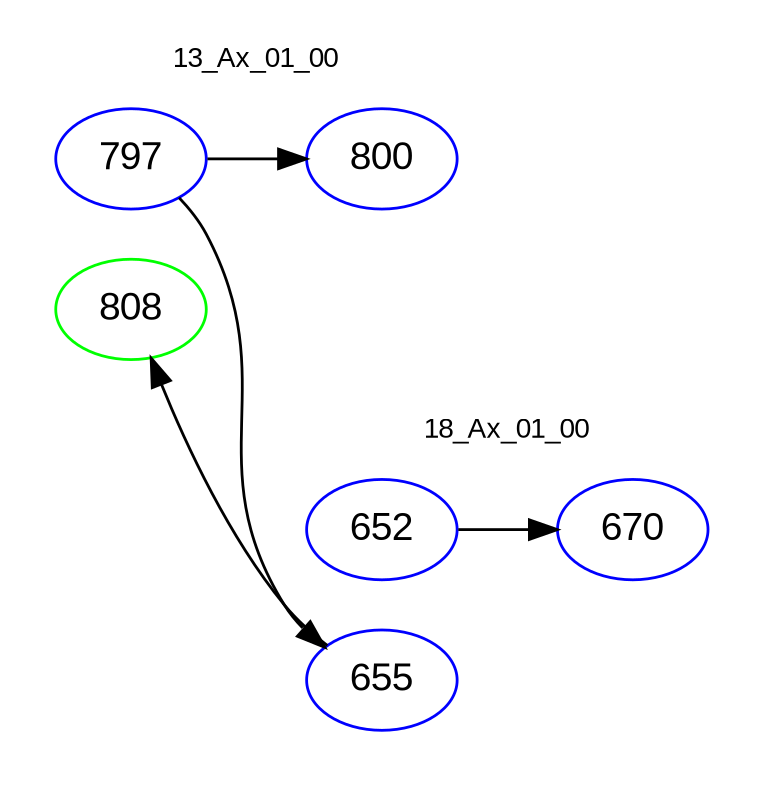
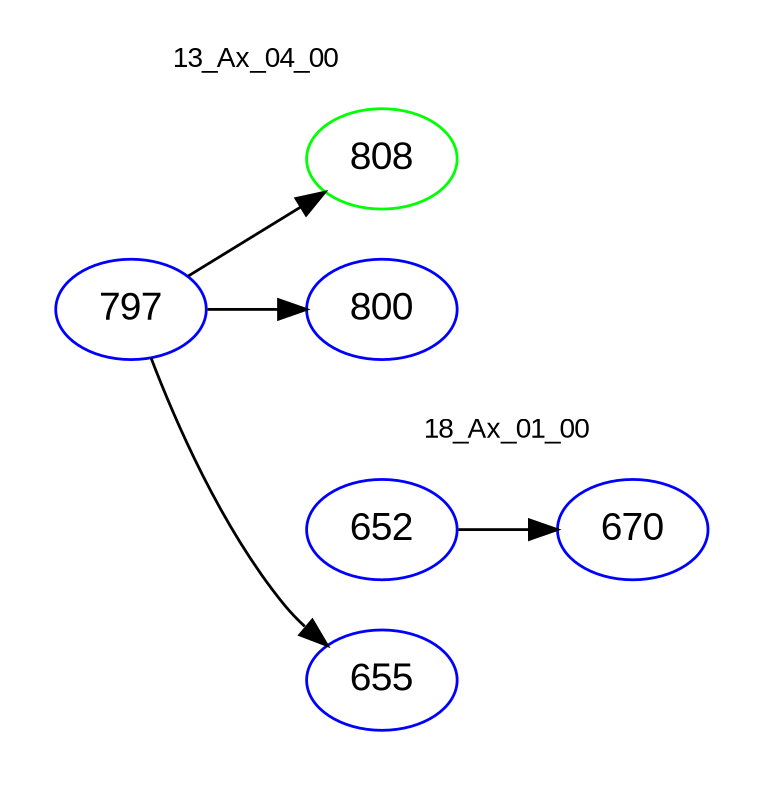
(256, 60) -> (256, 60)
(230, 525) -> (244, 242)
